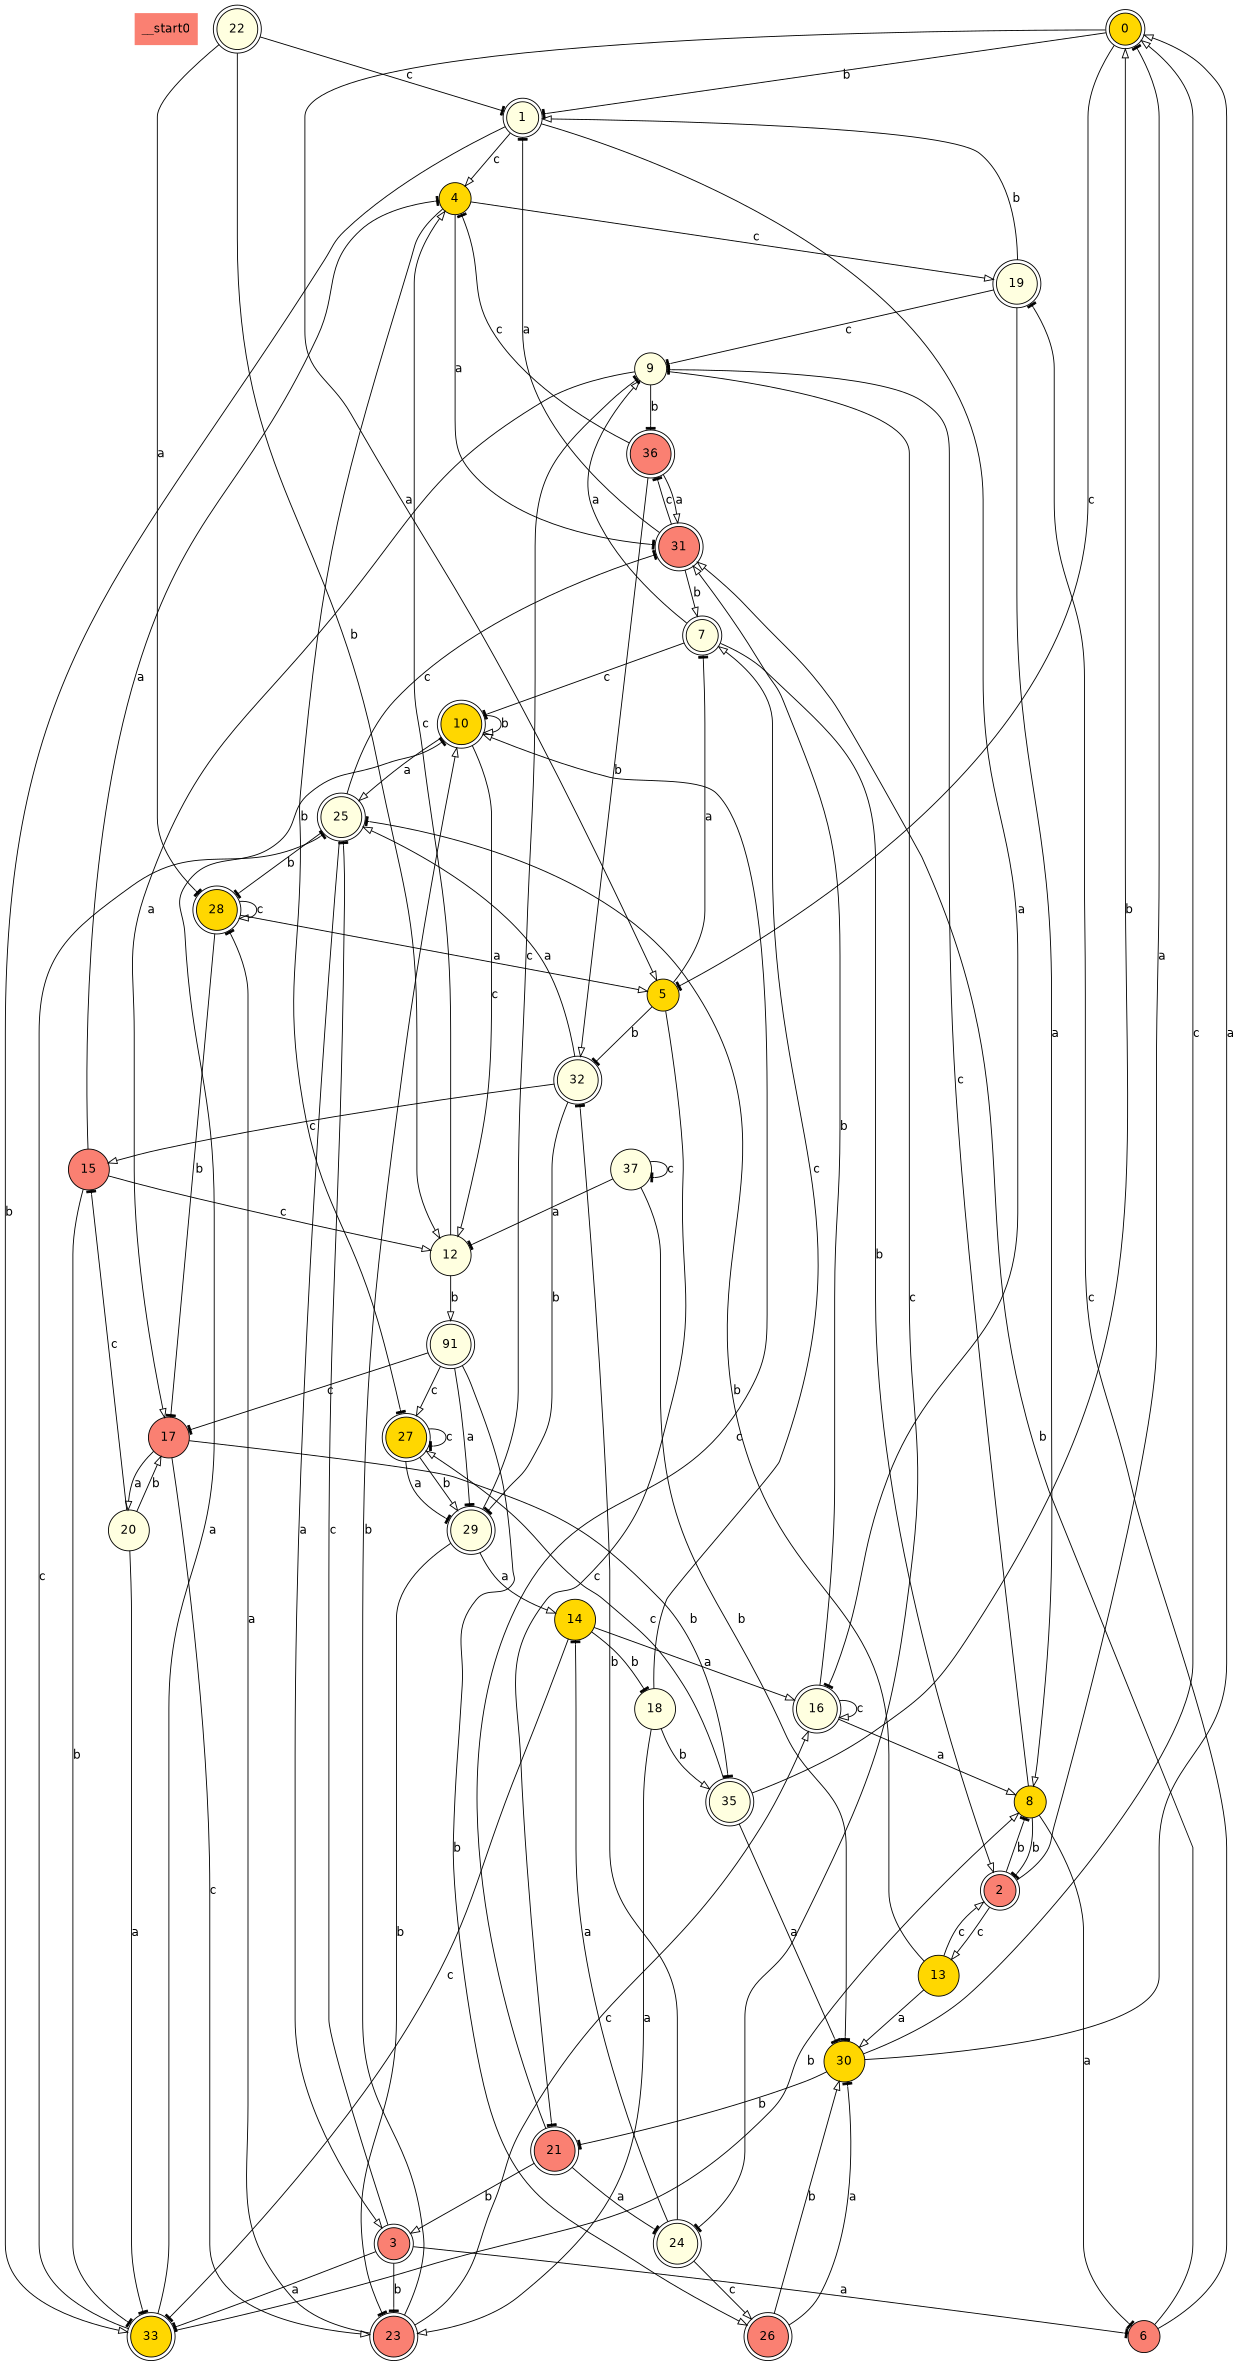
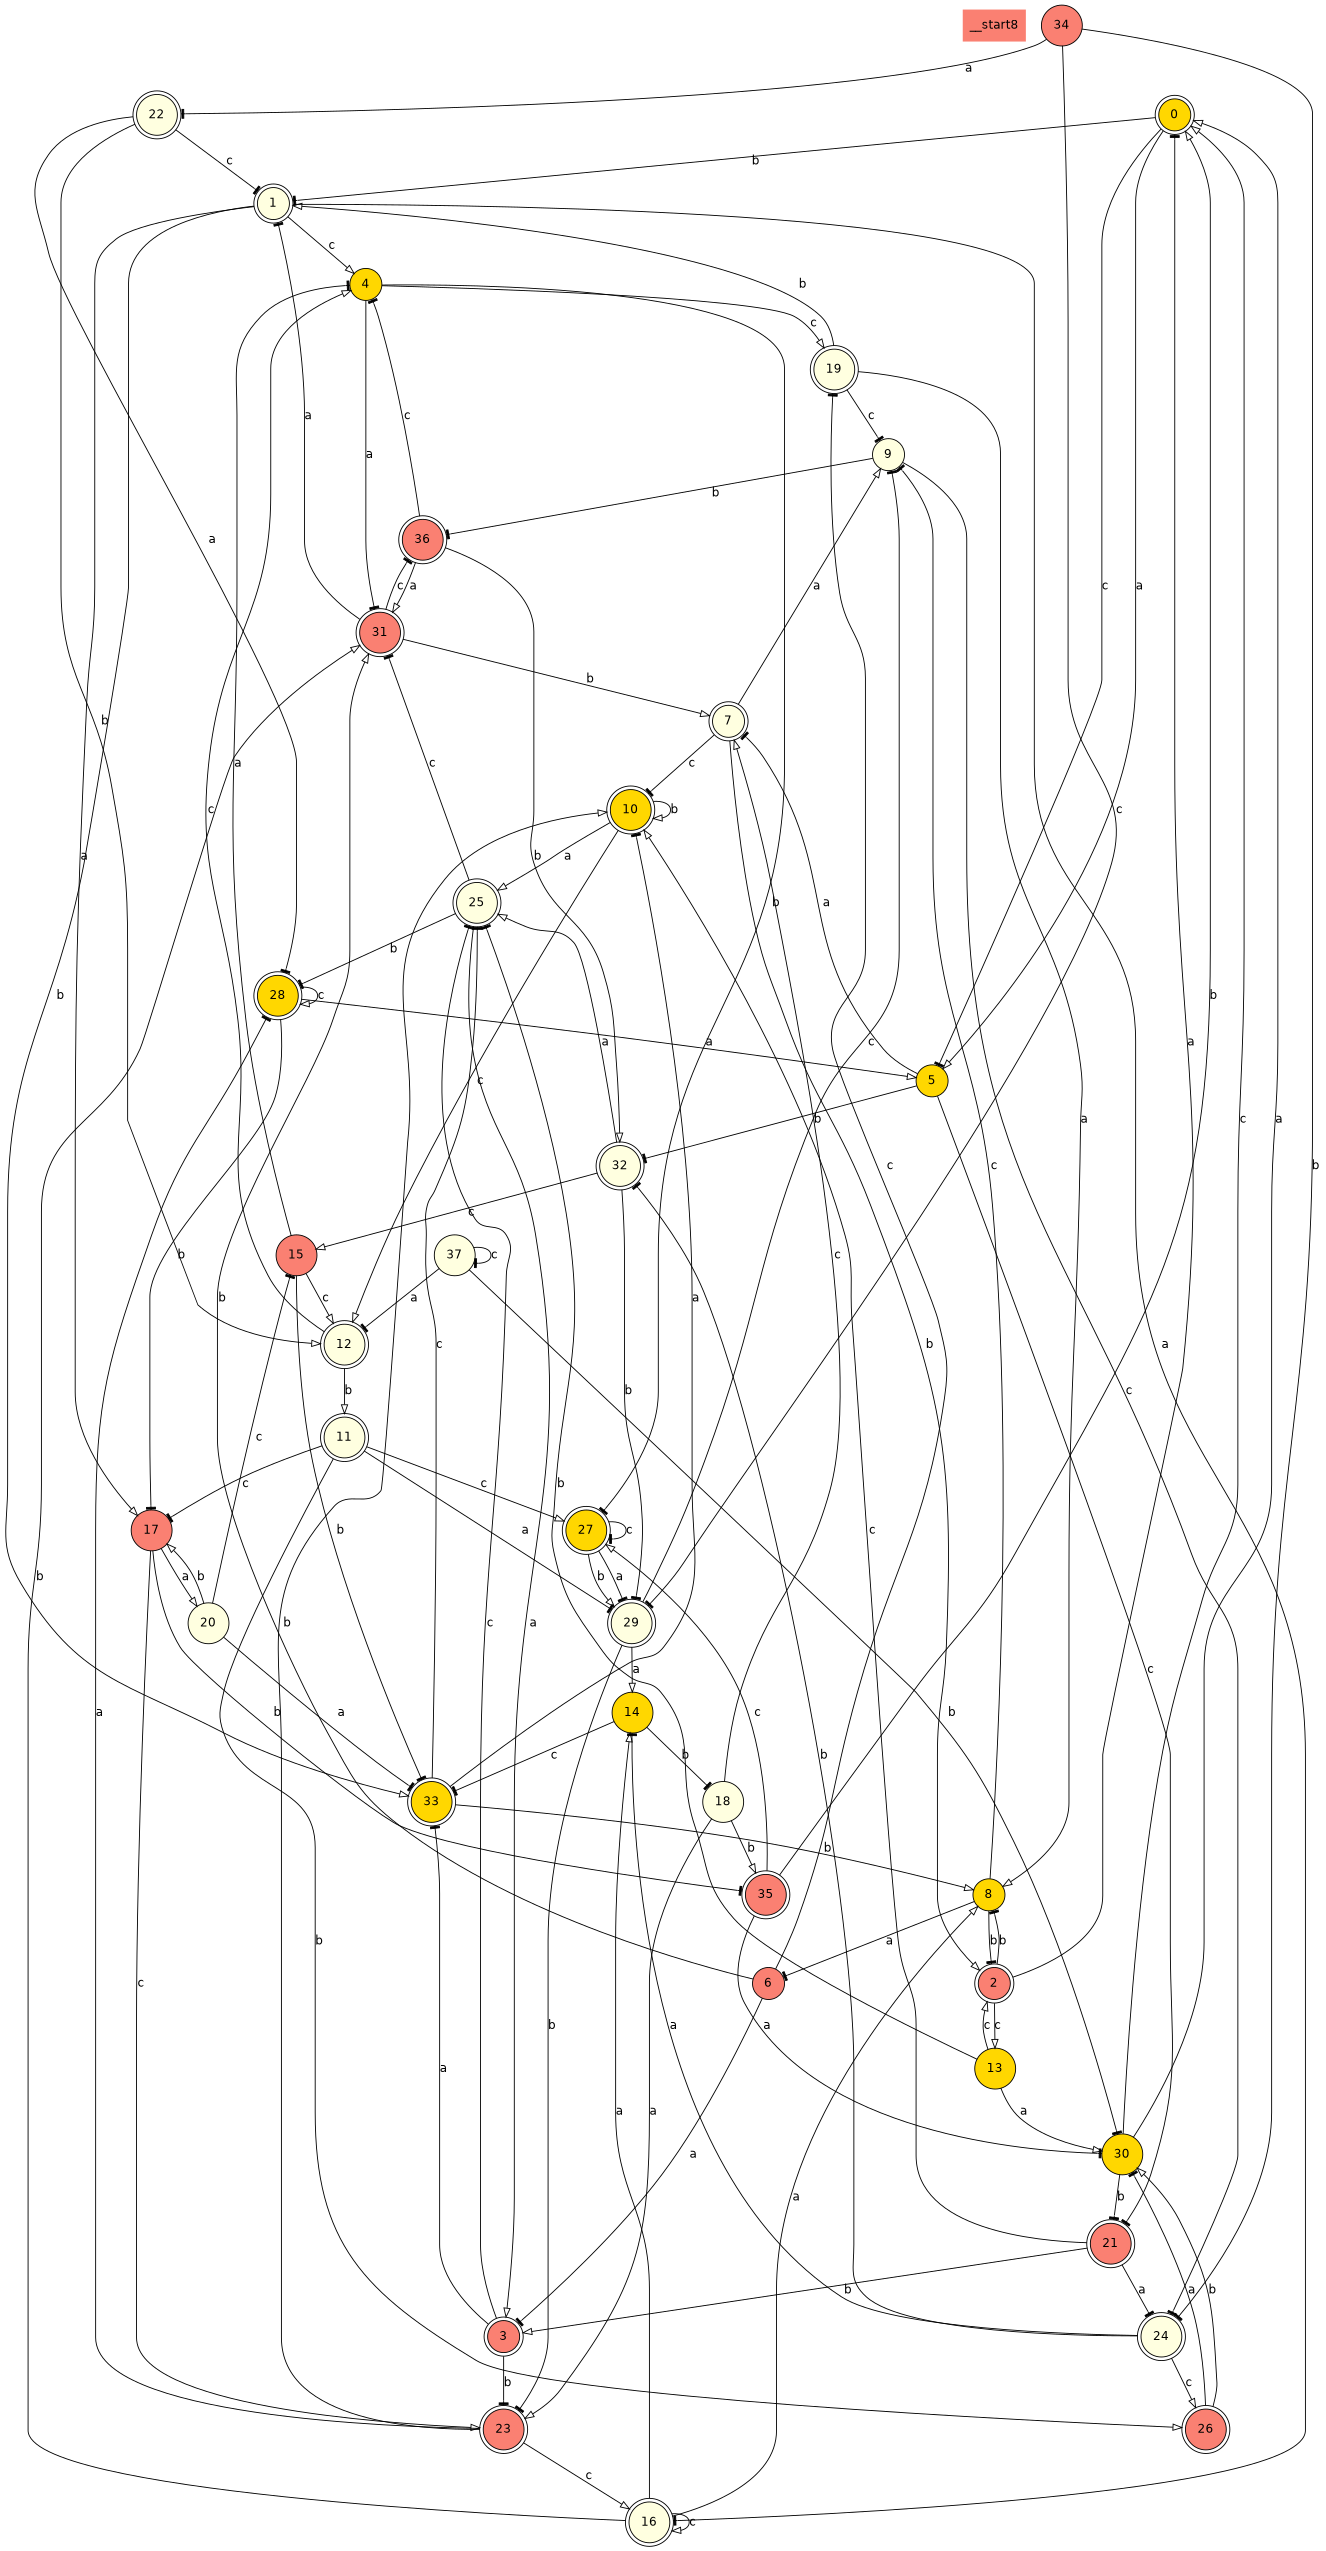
none -> (1062, 26)
(166, 29) -> (994, 26)
(190, 794) -> (82, 807)
(451, 1255) -> (345, 1345)
(451, 1345) -> (345, 1438)
(690, 1662) -> (616, 2122)
(730, 1802) -> (766, 1895)
(769, 2287) -> (662, 2174)
